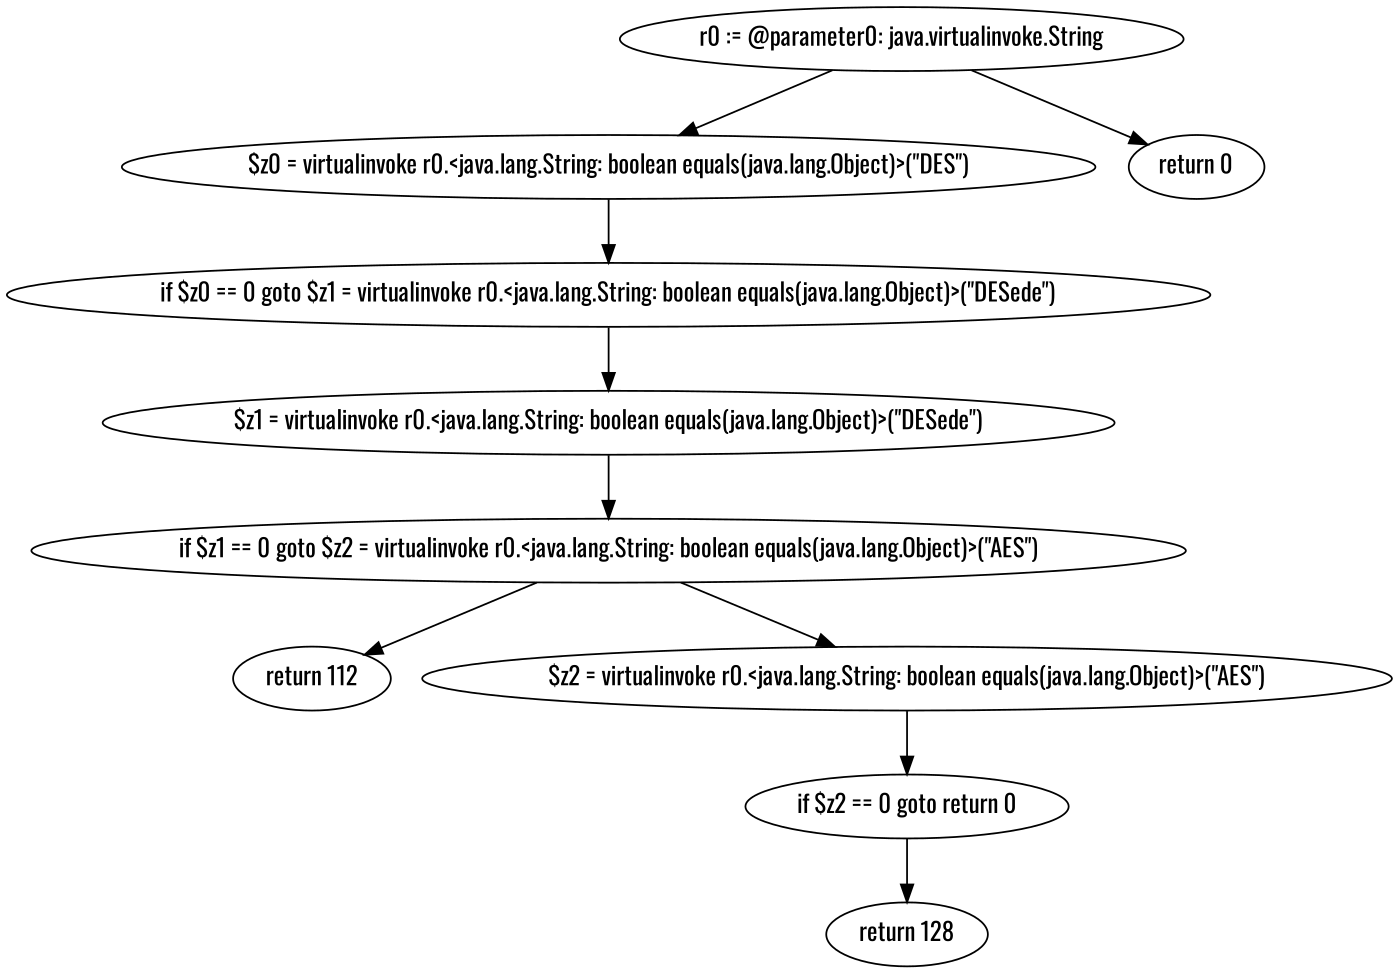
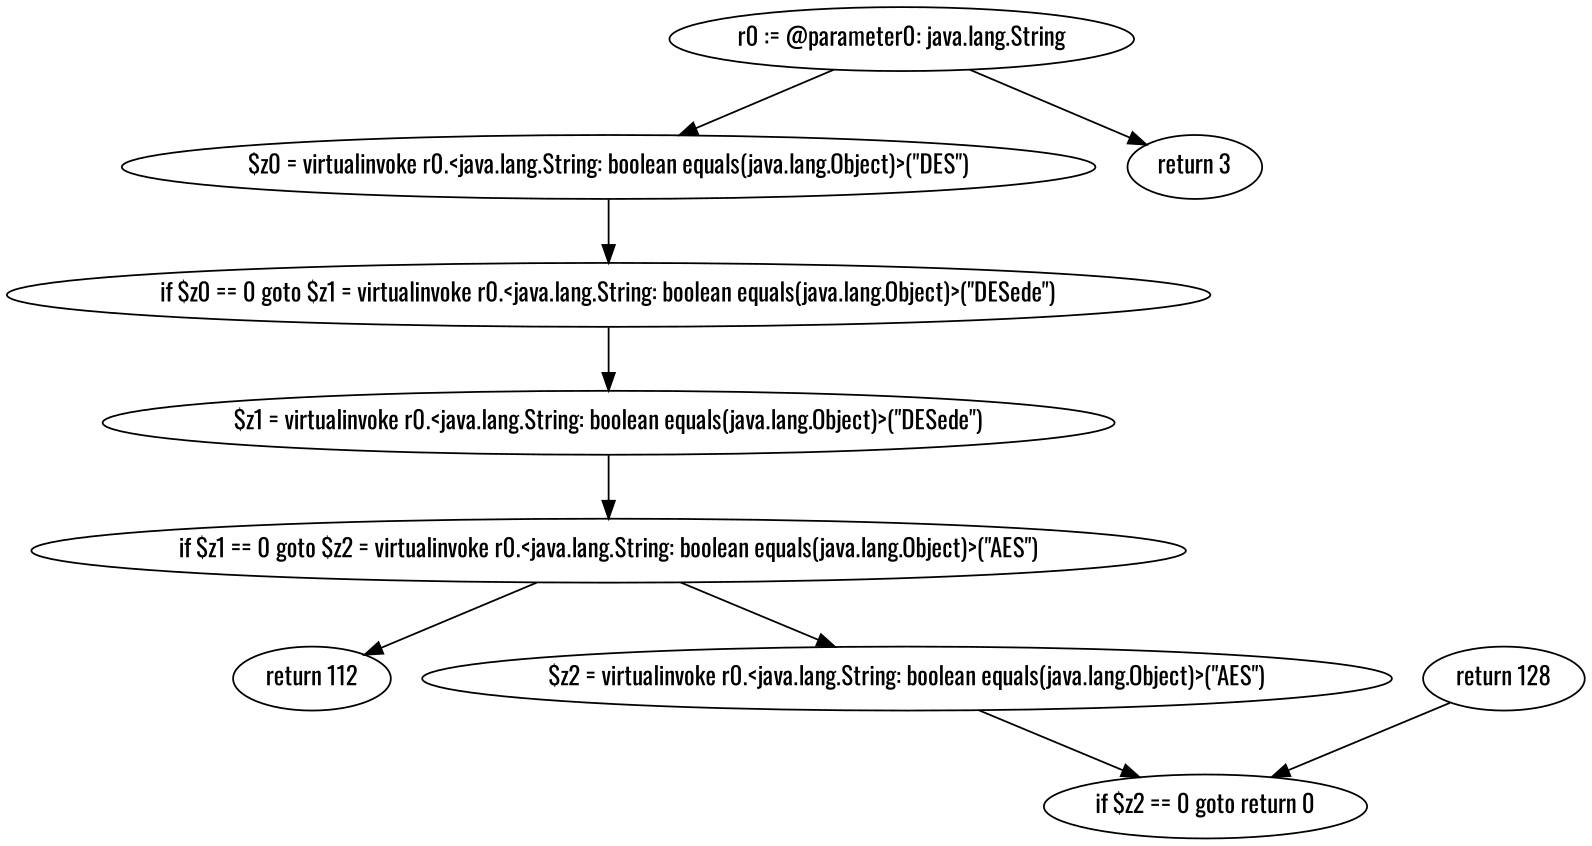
(902, 39) -> (902, 39)
(1197, 167) -> (1195, 167)
(907, 862) -> (1369, 736)
